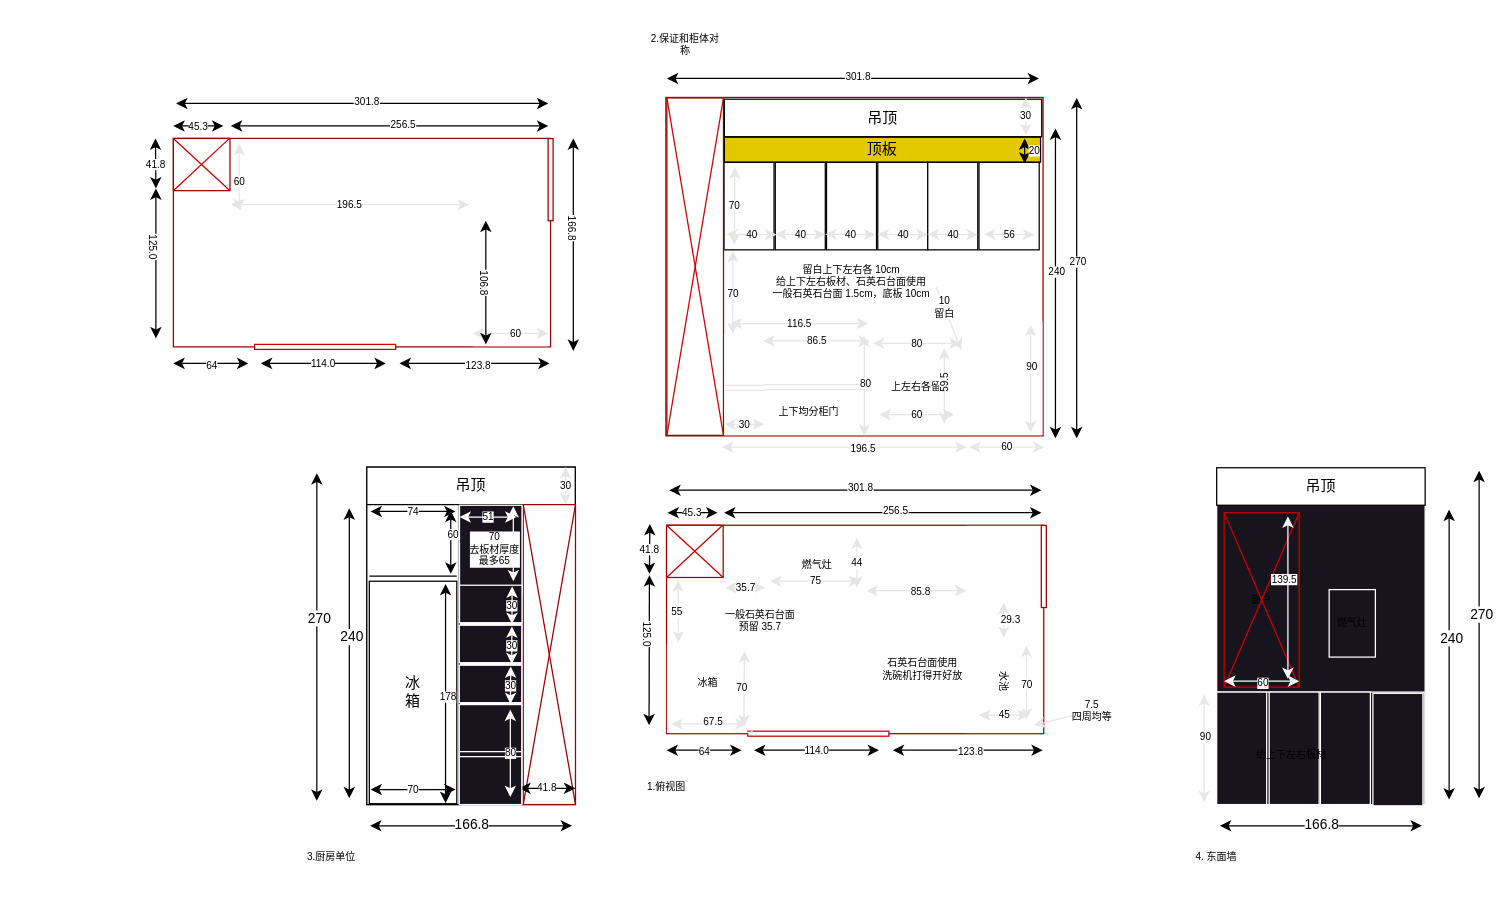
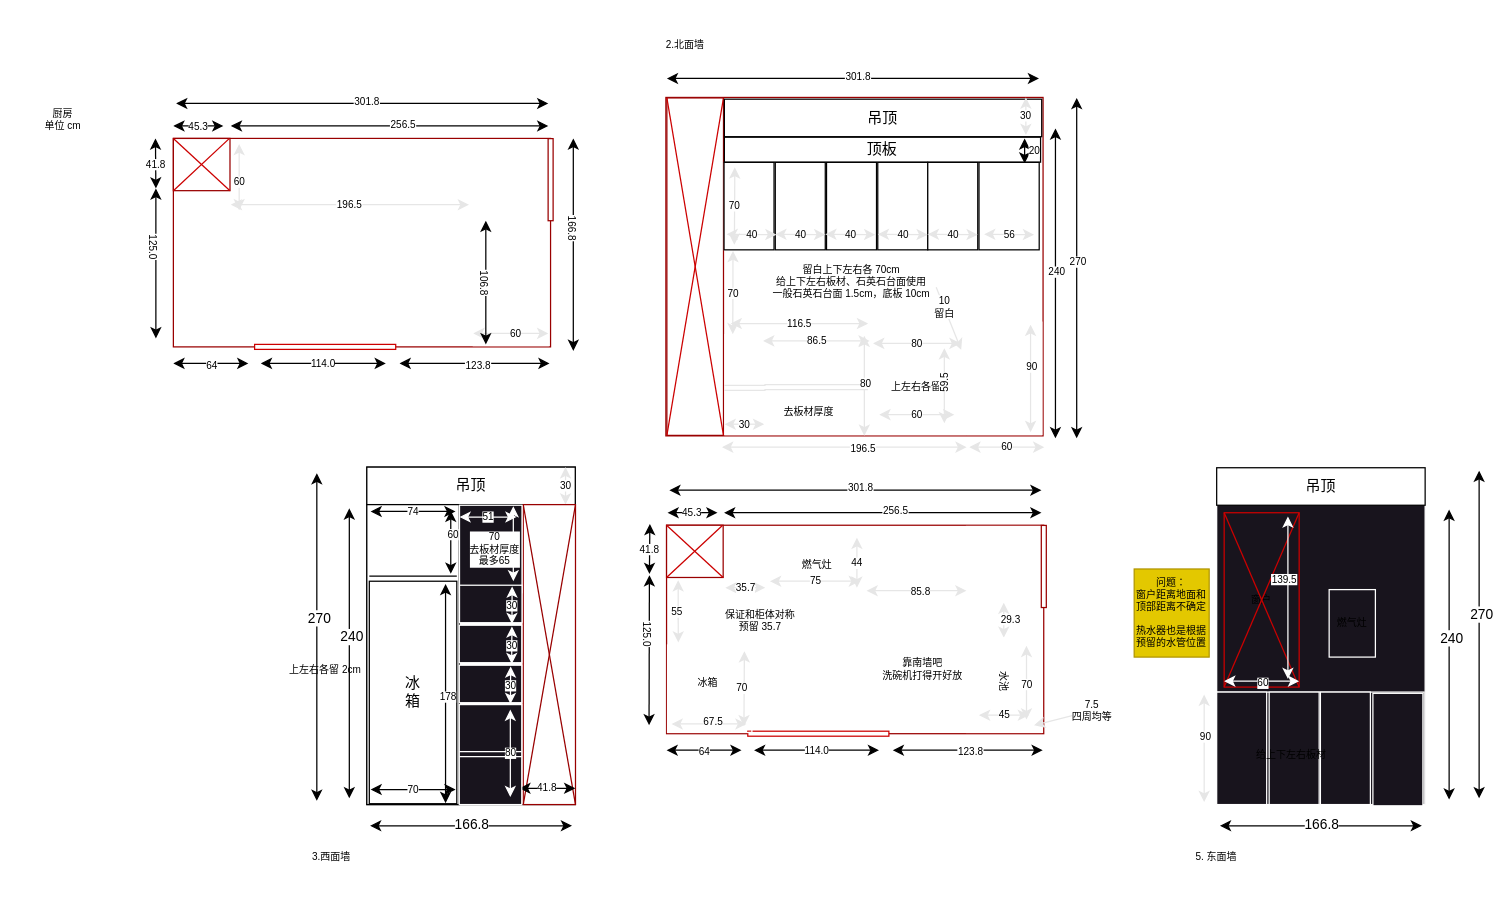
(686, 44) -> (686, 44)
none -> (63, 119)
(883, 149) -> (883, 149)
(852, 282) -> (852, 282)
(809, 412) -> (809, 412)
none -> (1172, 613)
(761, 621) -> (761, 621)
none -> (325, 669)
(923, 669) -> (923, 669)
(667, 787) -> none
(332, 857) -> (332, 857)
(1217, 857) -> (1217, 857)
